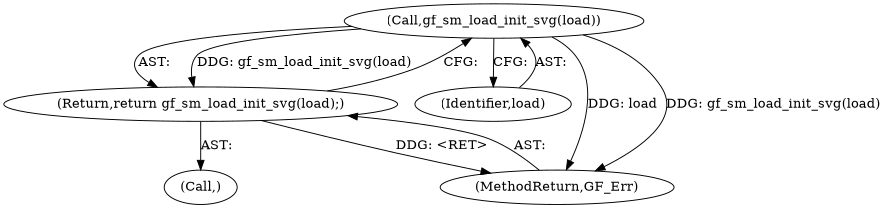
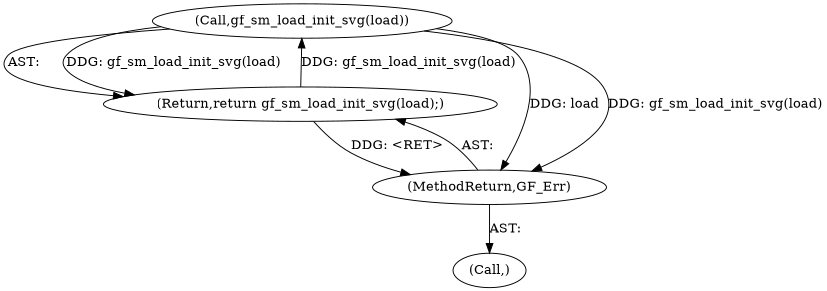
(463, 63) -> (409, 63)
(493, 104) -> none
(201, 141) -> (490, 224)
